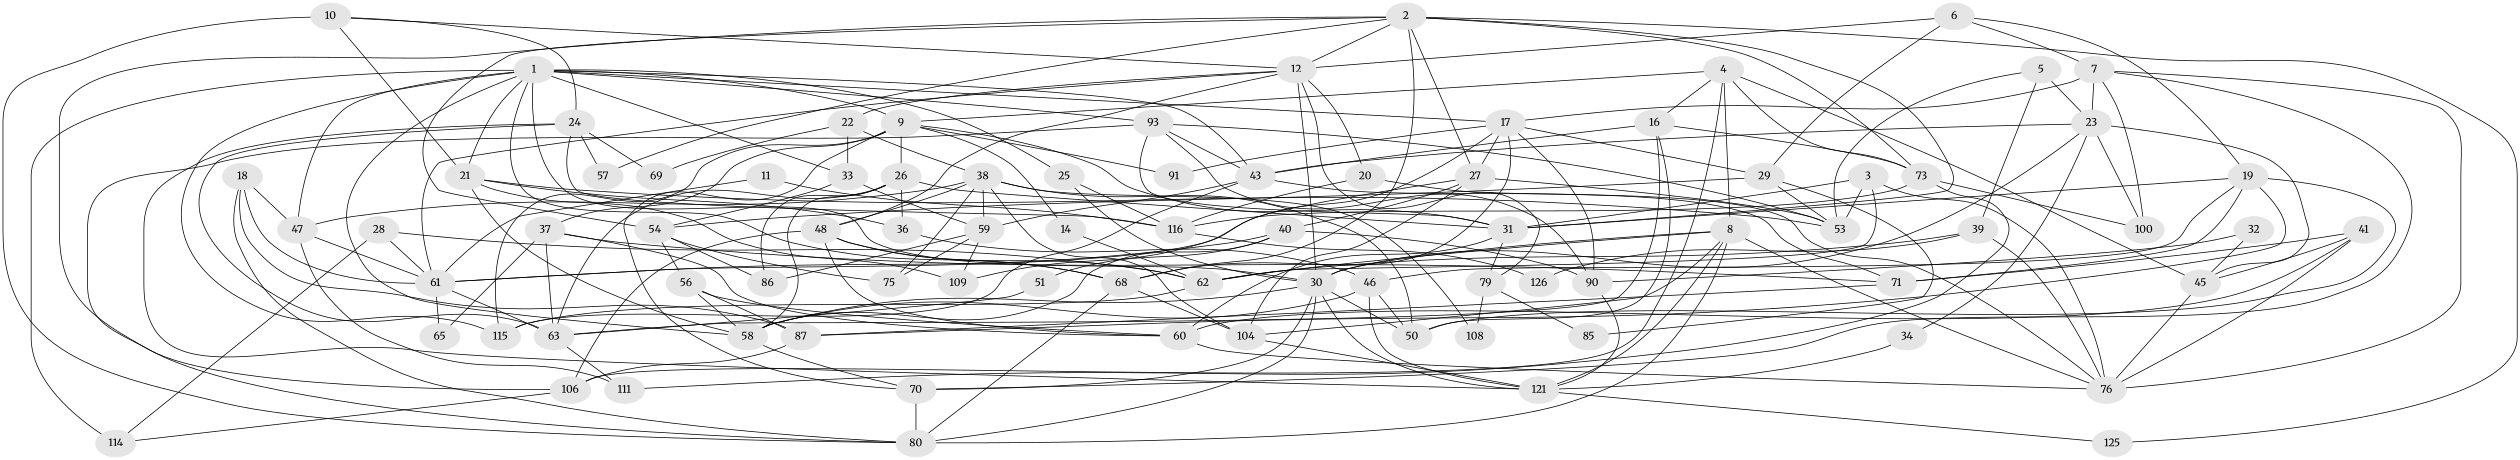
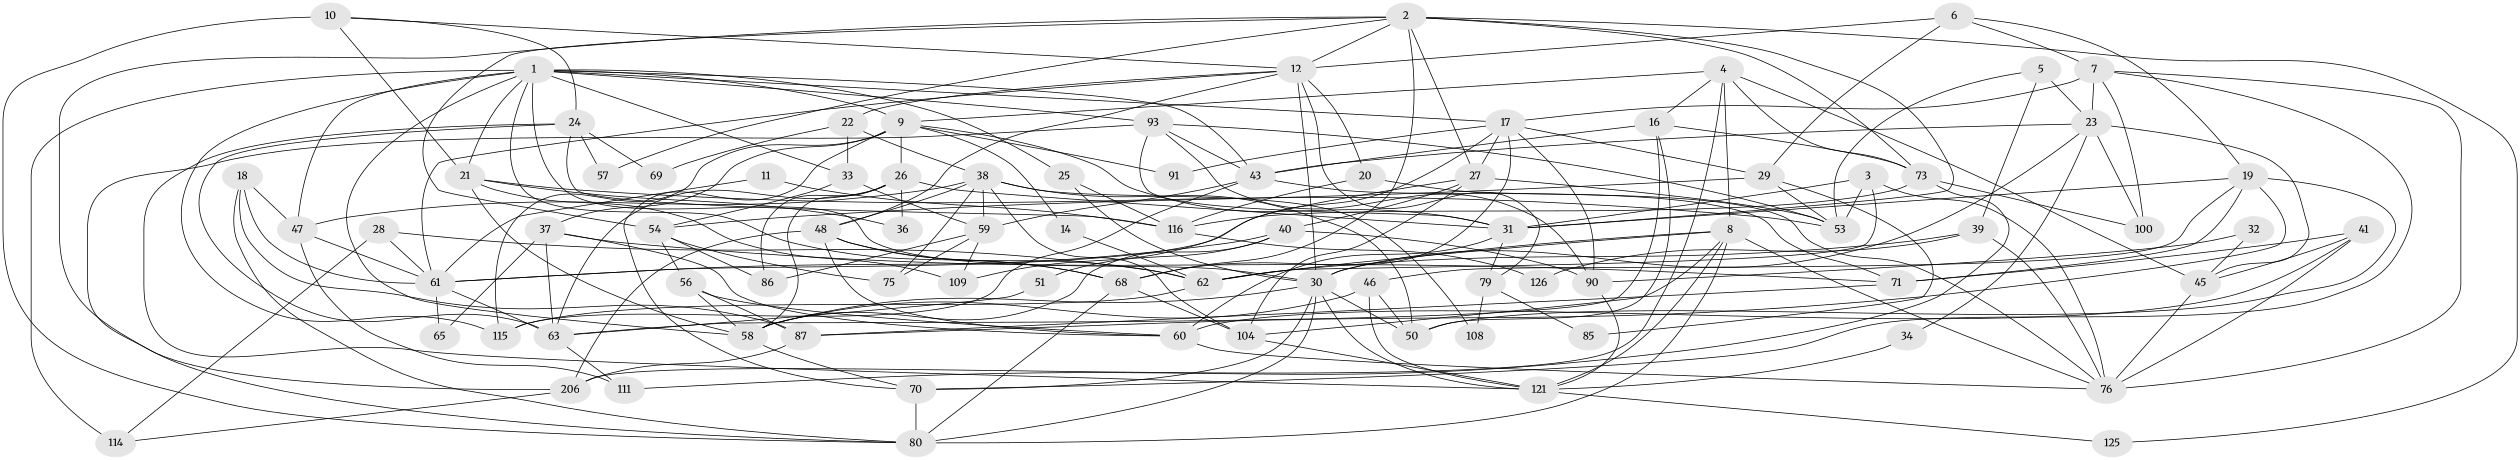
(1106, 251) -> none
(570, 390) -> (570, 390)
